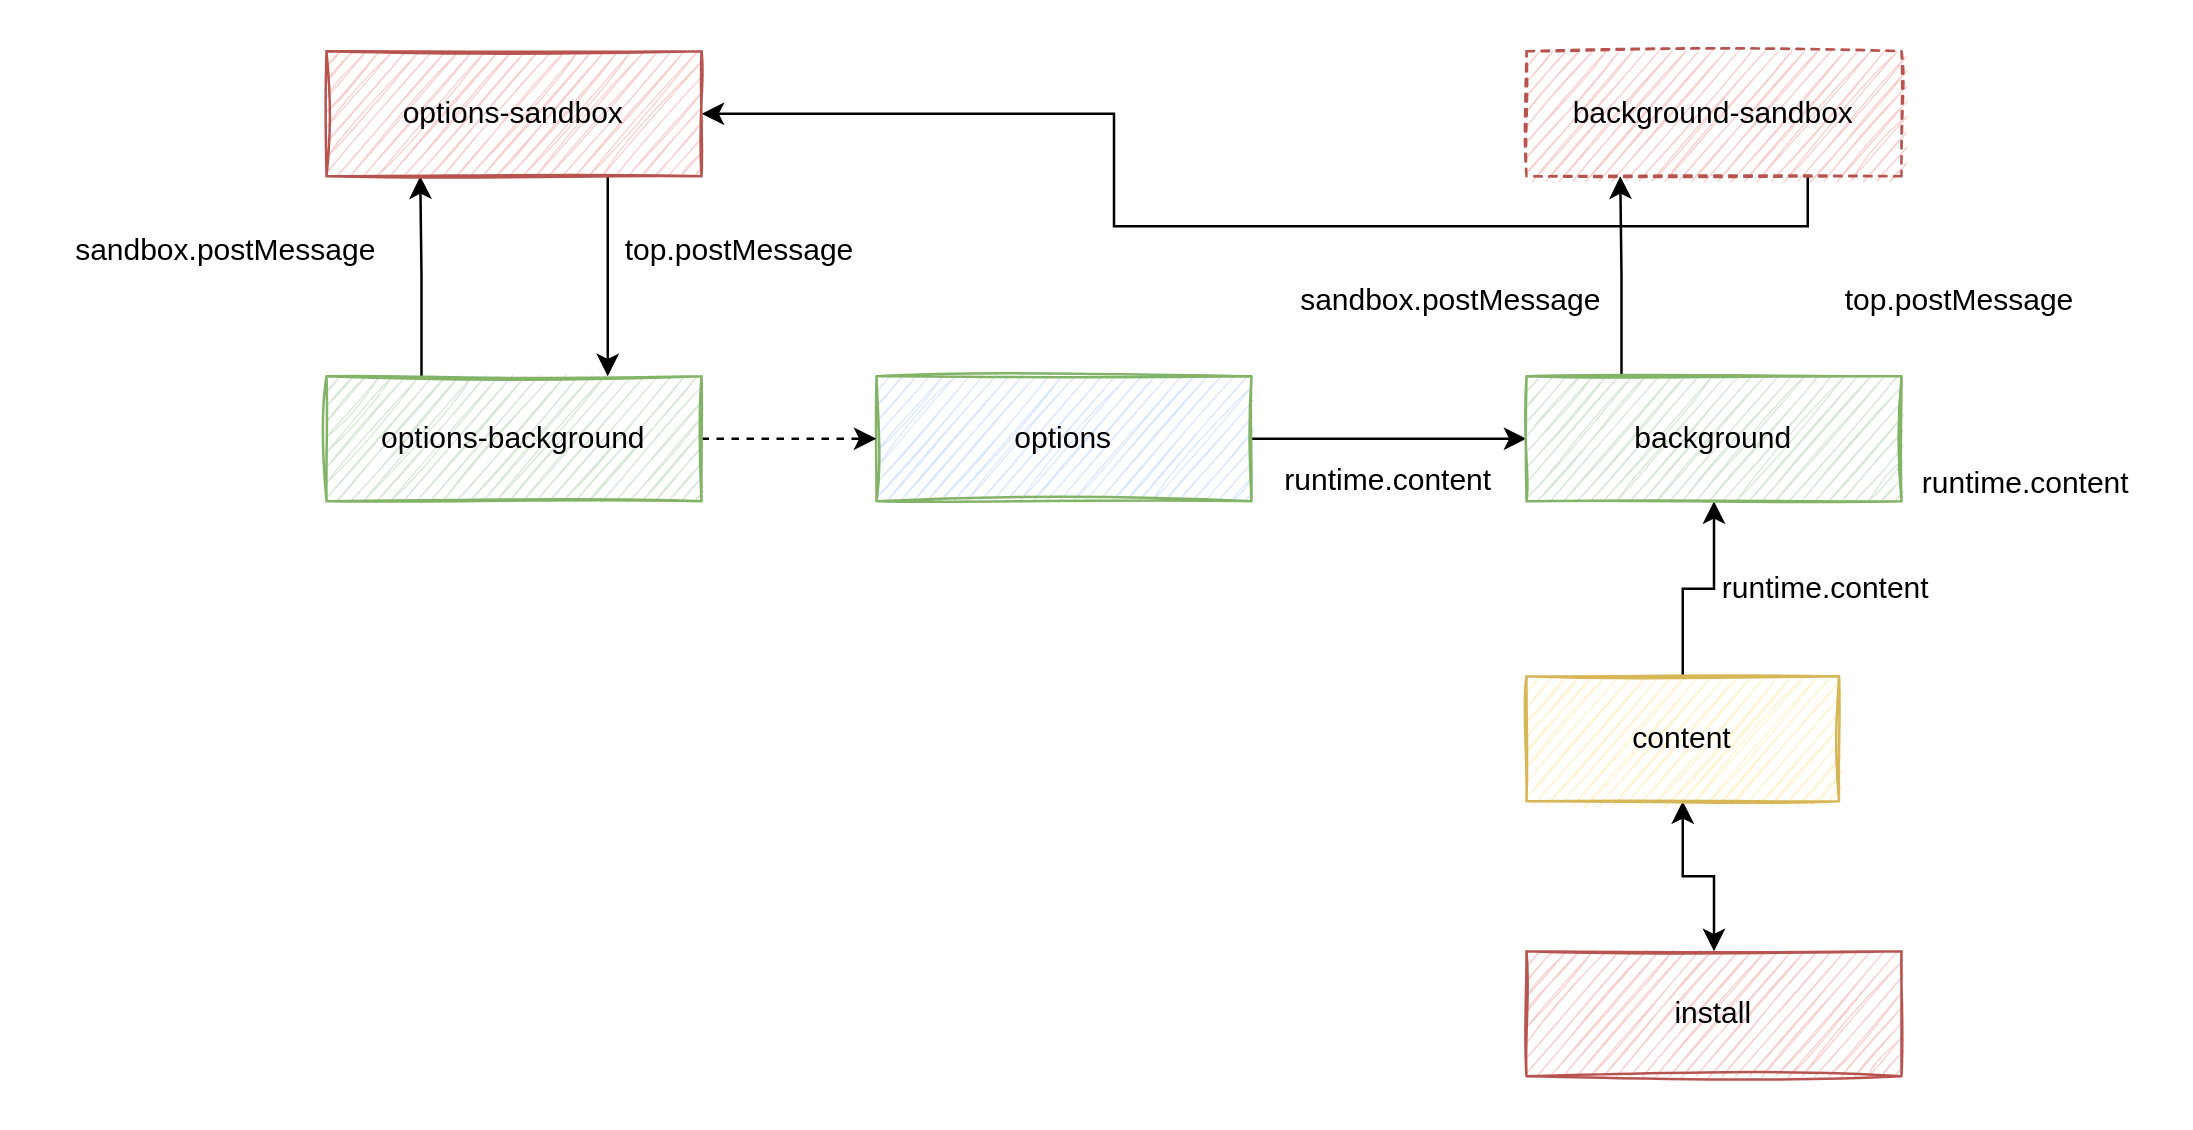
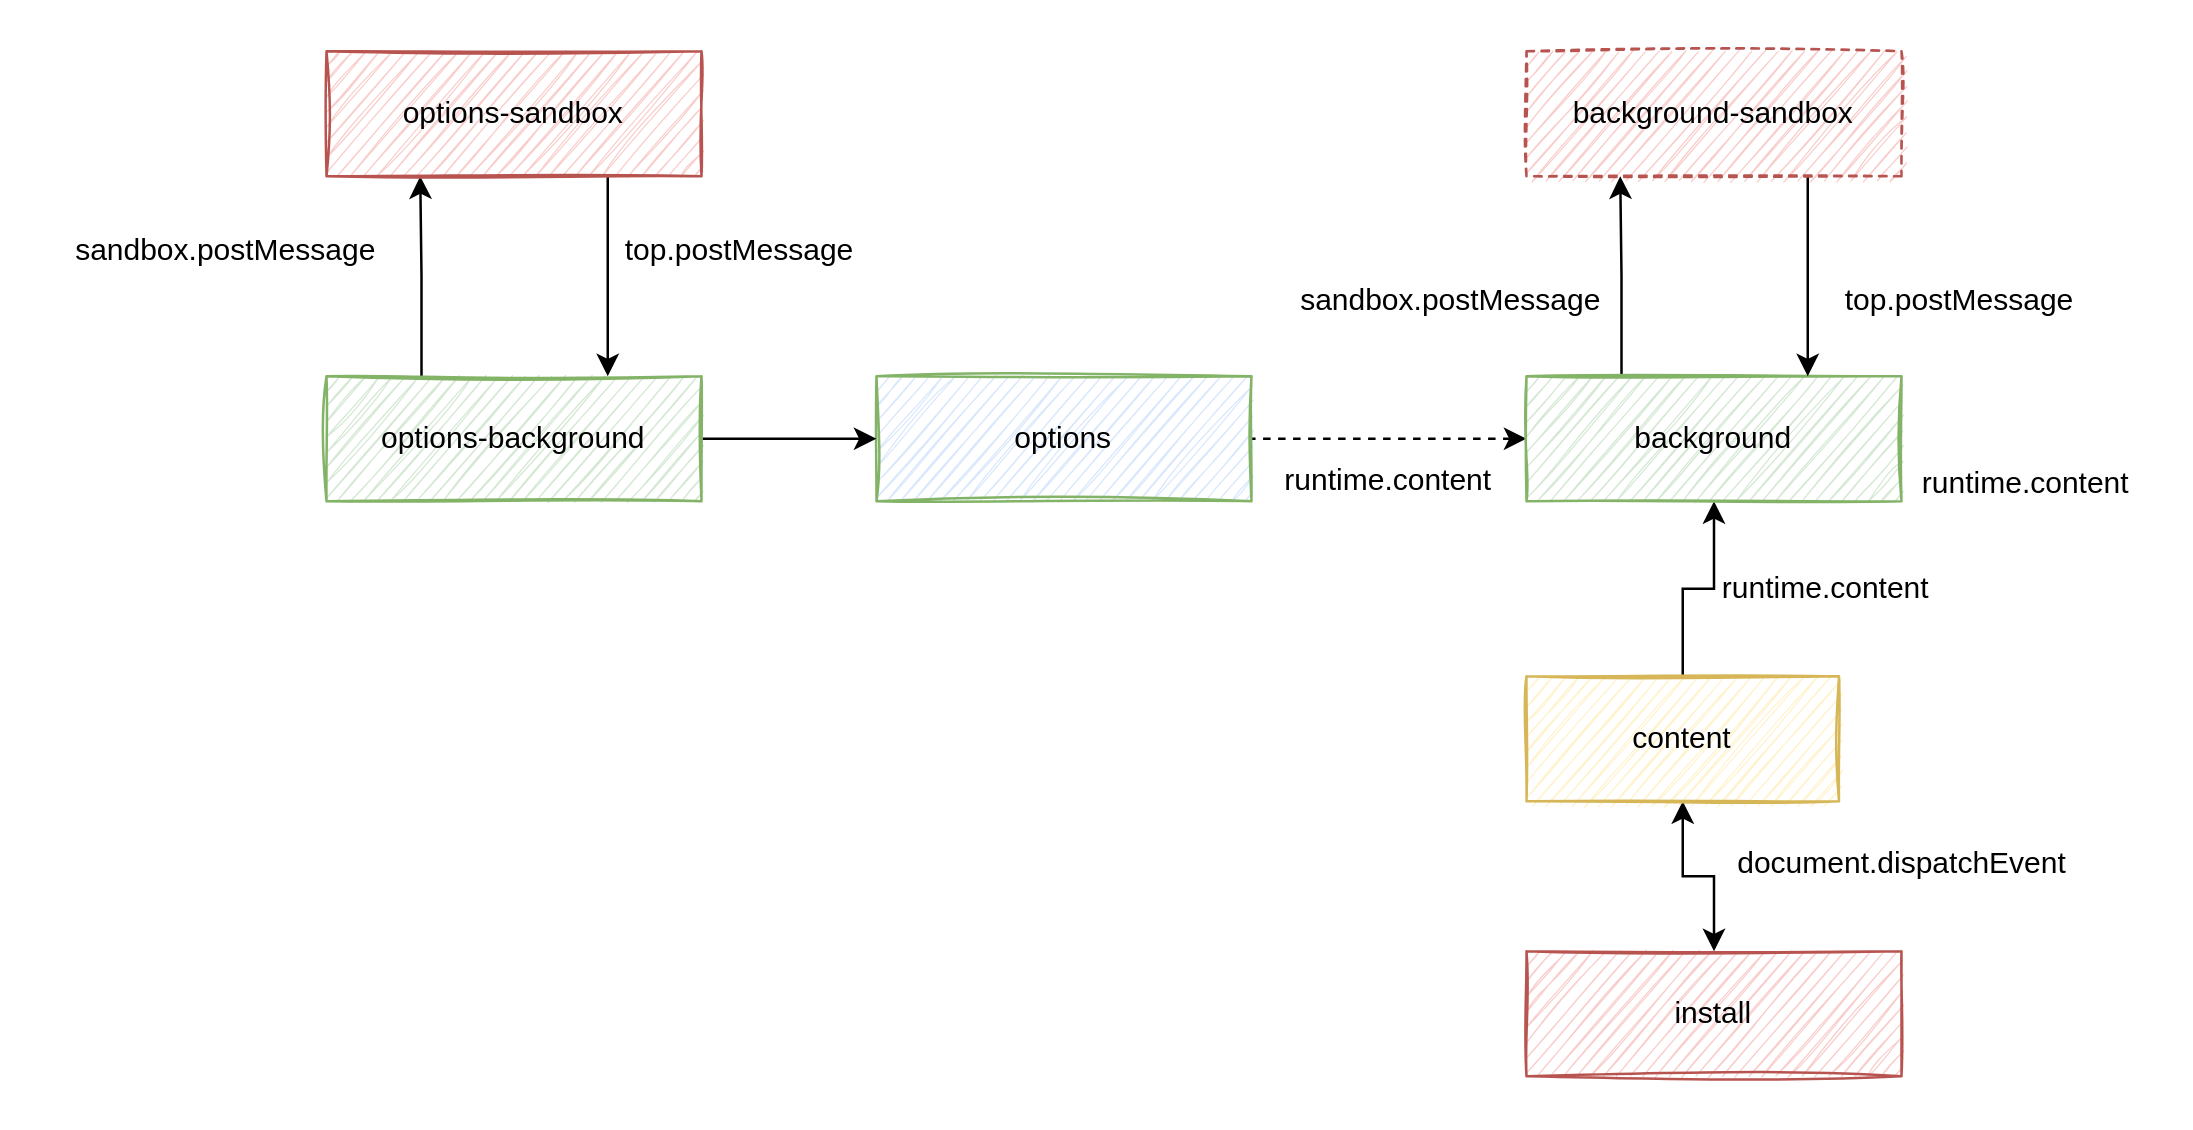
(1114, 223) -> (1808, 291)
(777, 439) -> (777, 439)
(1379, 439) -> (1379, 439)
none -> (1901, 864)
